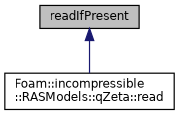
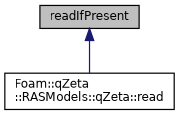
(90, 91) -> (90, 91)
